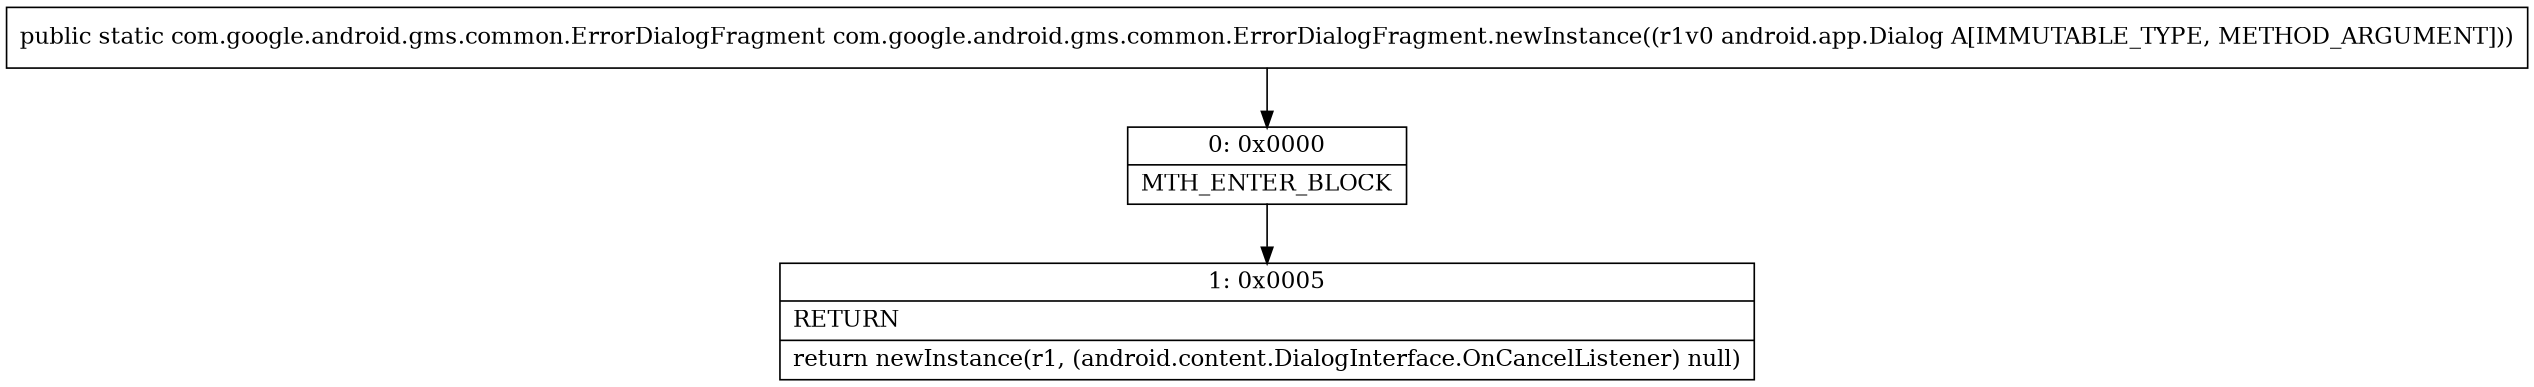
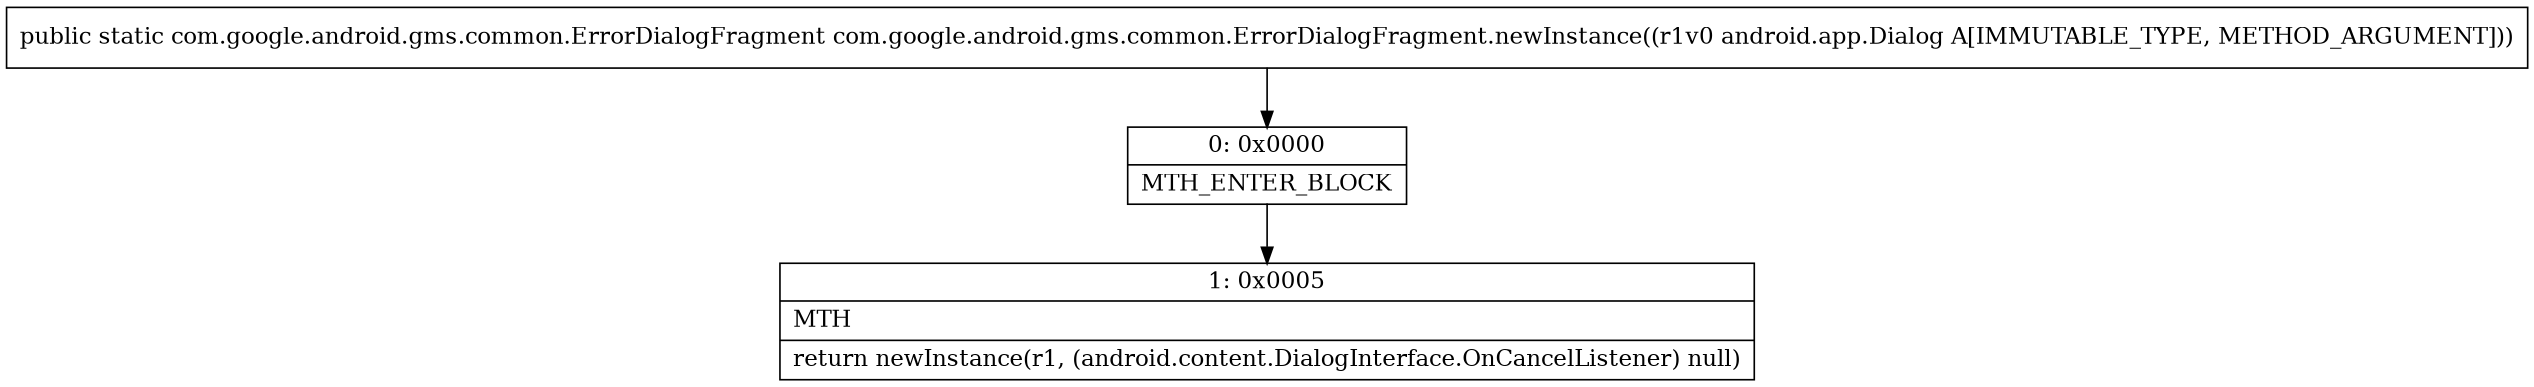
(846, 320) -> (823, 320)
